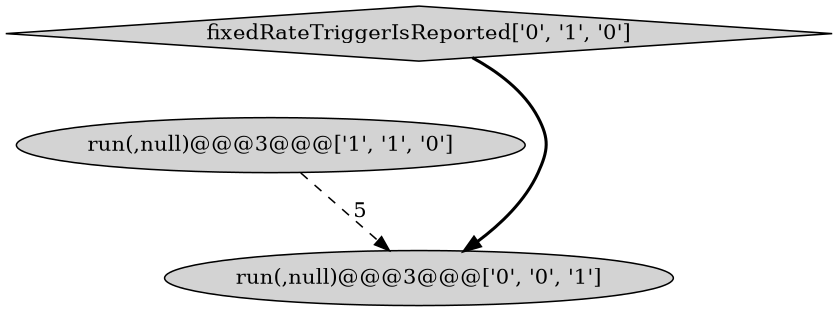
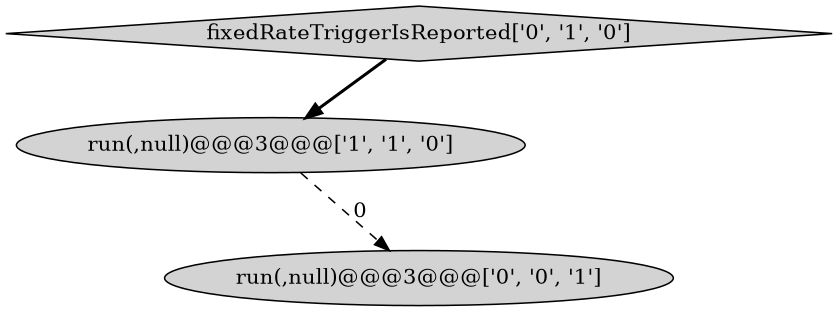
(546, 146) -> (352, 84)
(361, 212) -> (361, 212)
